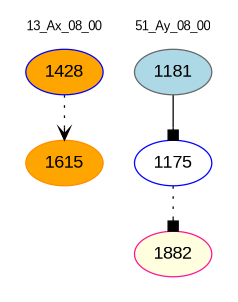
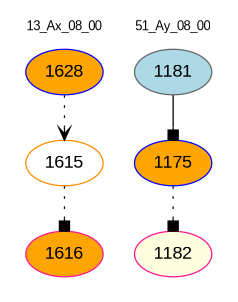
(64, 72) -> (64, 72)
(64, 163) -> (64, 163)
(173, 163) -> (173, 163)
none -> (64, 254)
(173, 254) -> (173, 254)
